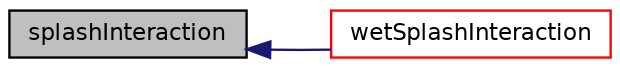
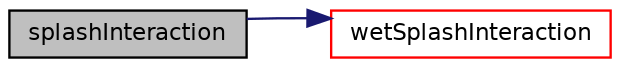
(301, 50) -> (277, 18)
